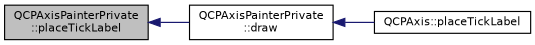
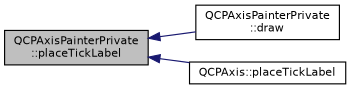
(360, 22) -> (175, 61)
